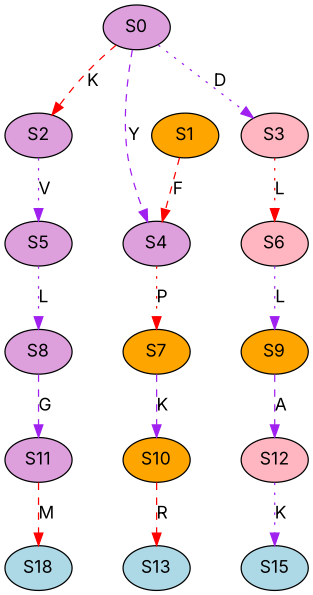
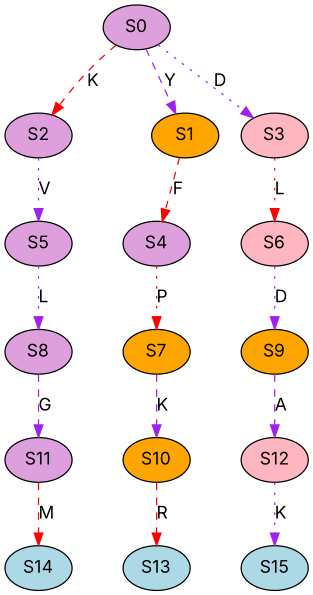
(126, 131) -> (158, 76)
(281, 298) -> (281, 298)
(39, 568) -> (39, 568)
